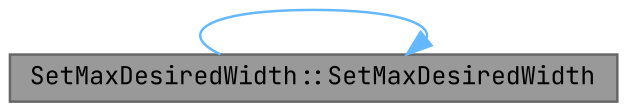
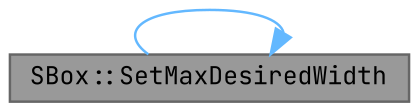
(314, 78) -> (209, 78)
